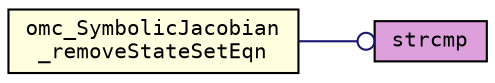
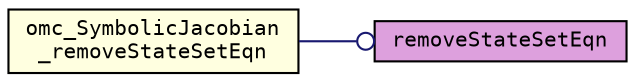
(431, 41) -> (501, 41)
